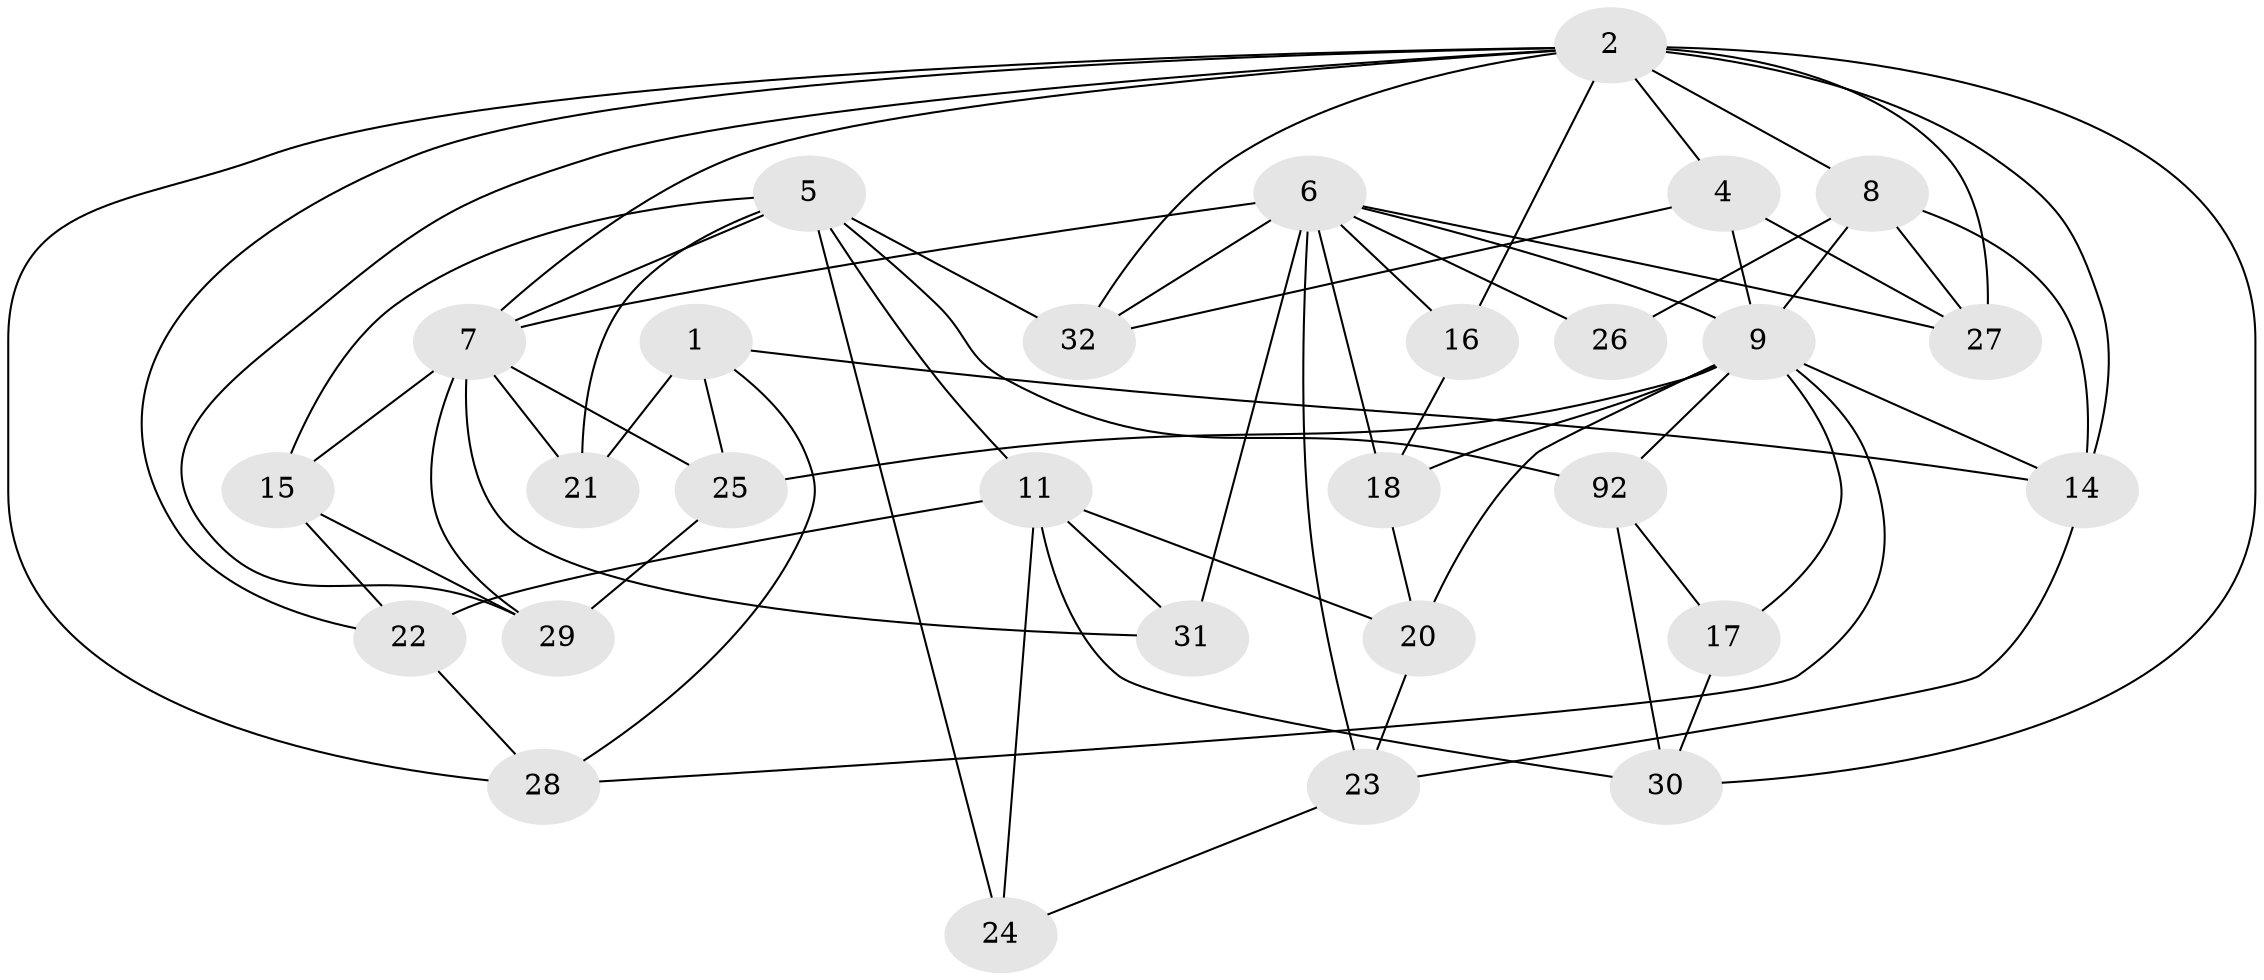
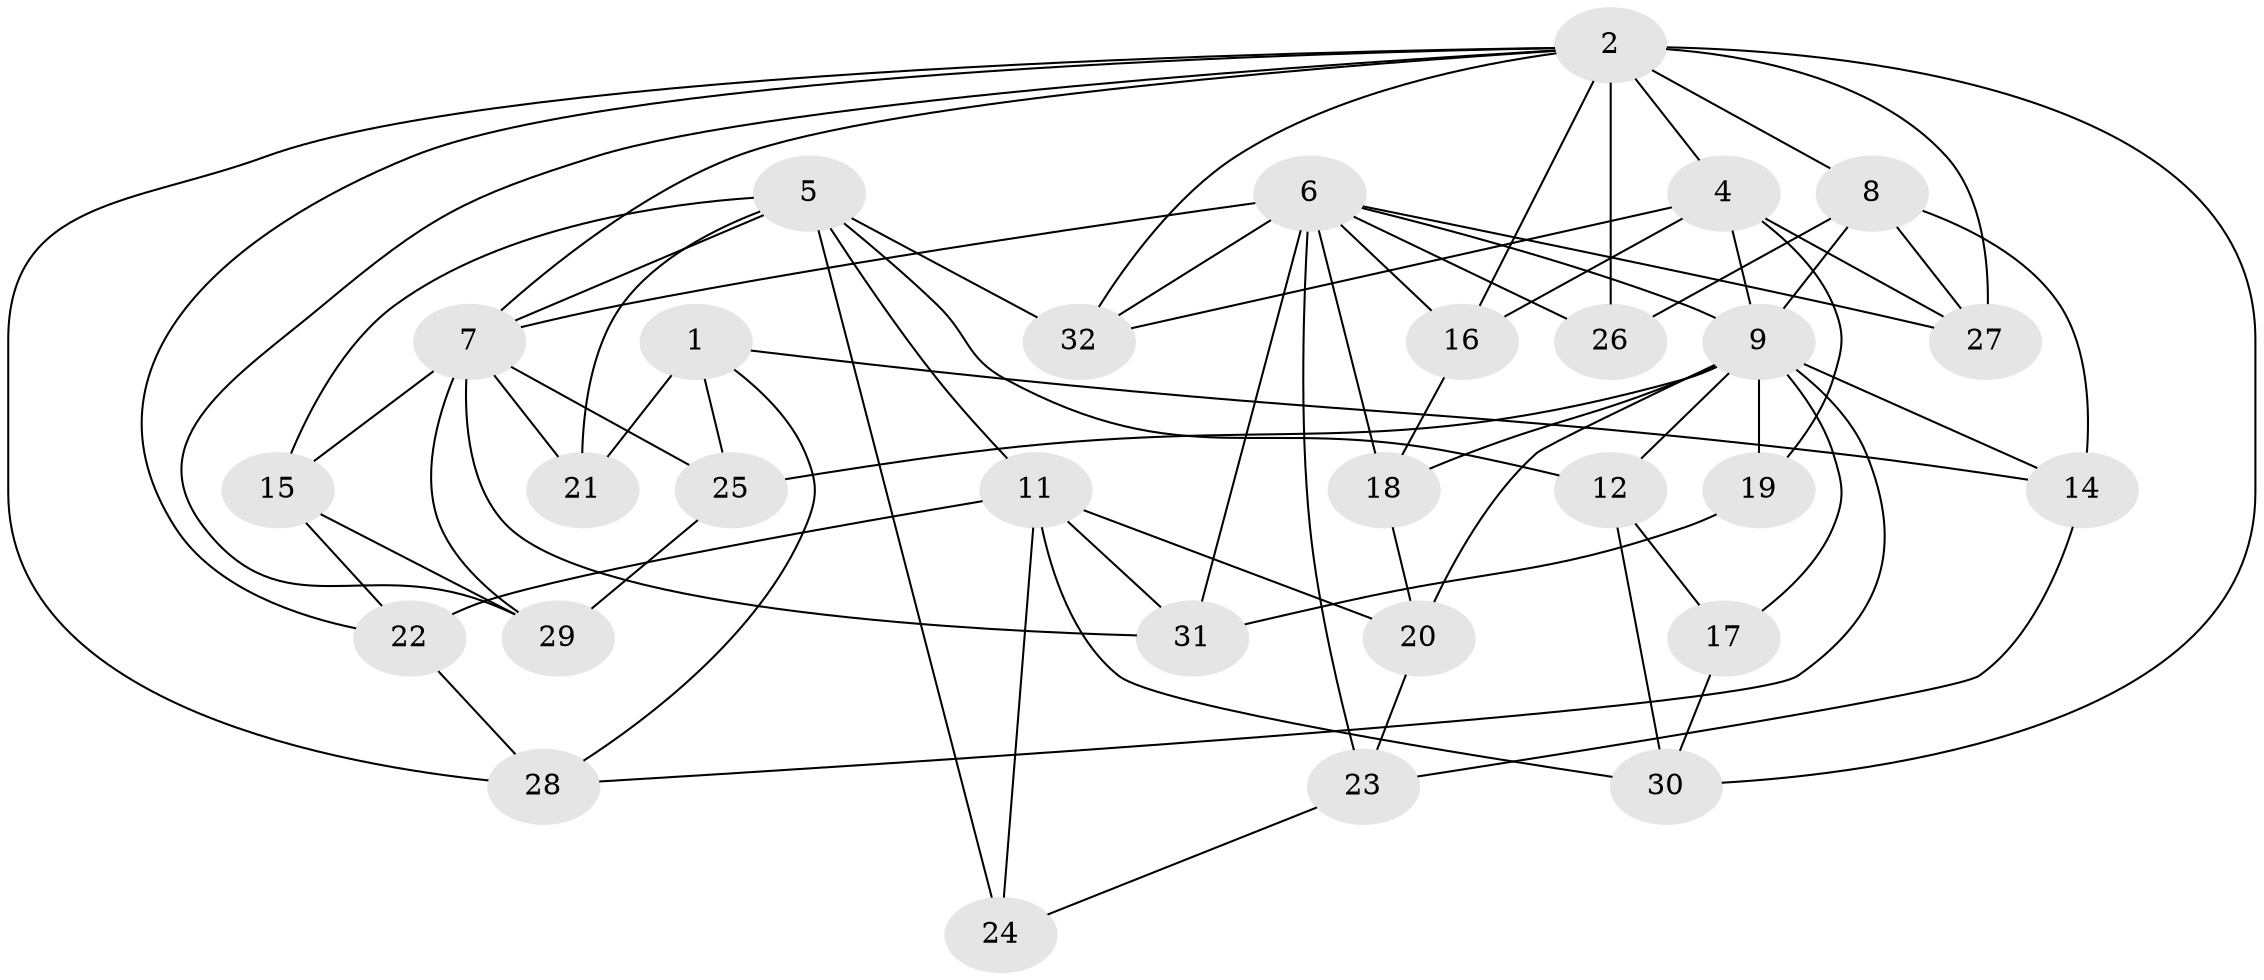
(1989, 155) -> (1611, 194)
none -> (1571, 280)
(1611, 490) -> (1611, 490)
none -> (1759, 490)
